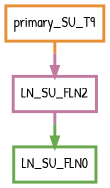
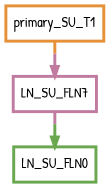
(55, 24) -> (55, 24)
(55, 94) -> (55, 94)
